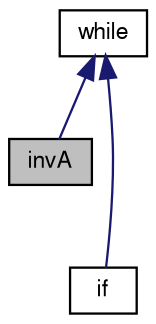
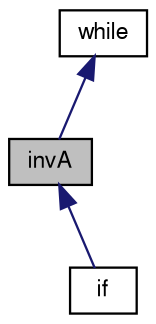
(113, 173) -> (82, 237)
